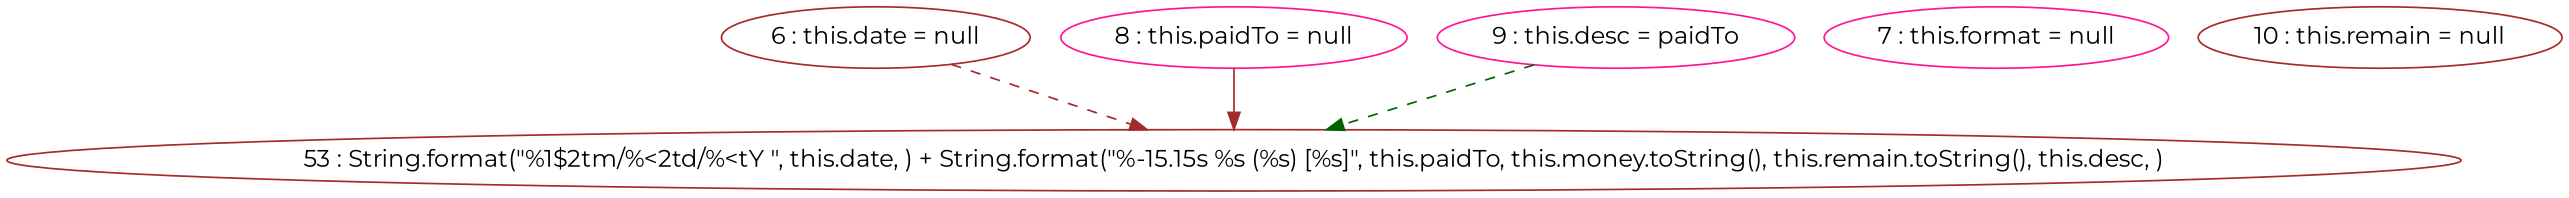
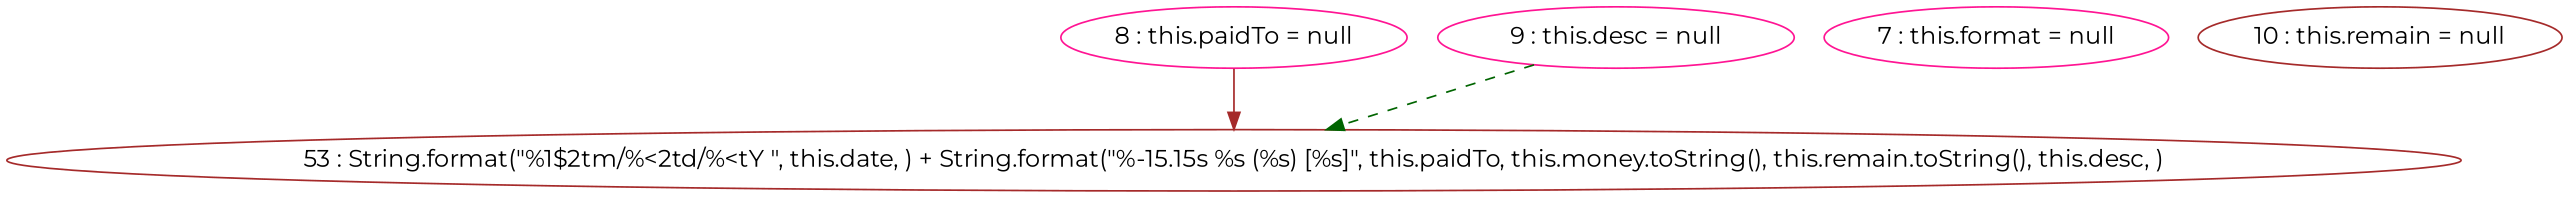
(876, 38) -> none
(1616, 38) -> (1616, 38)
